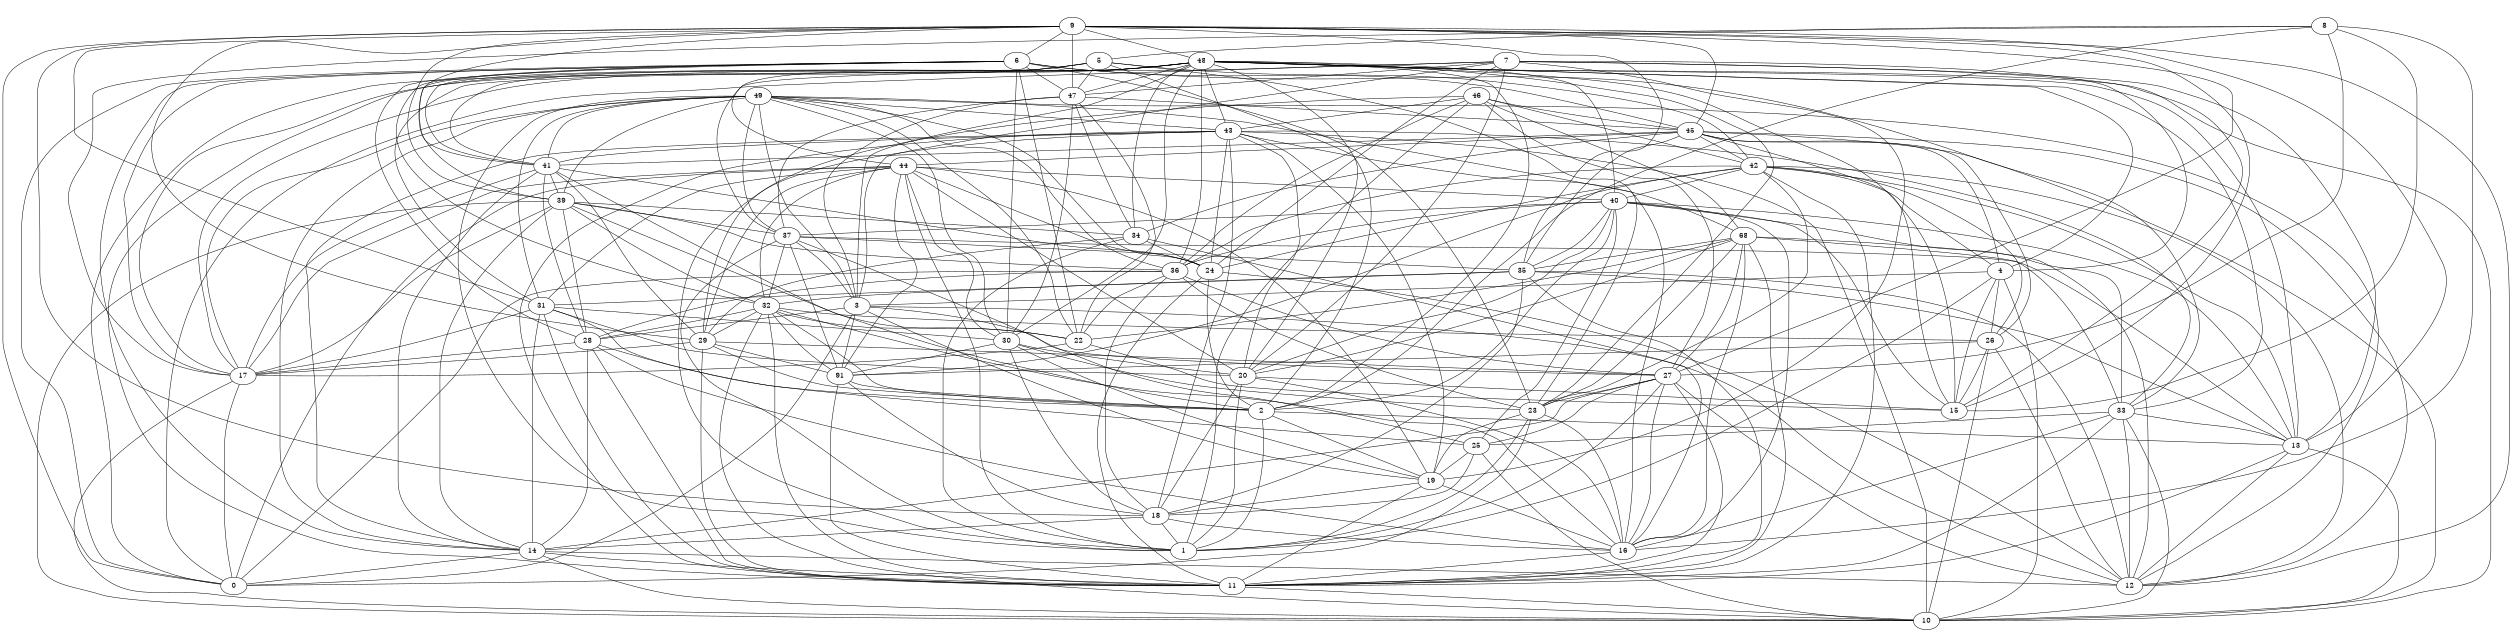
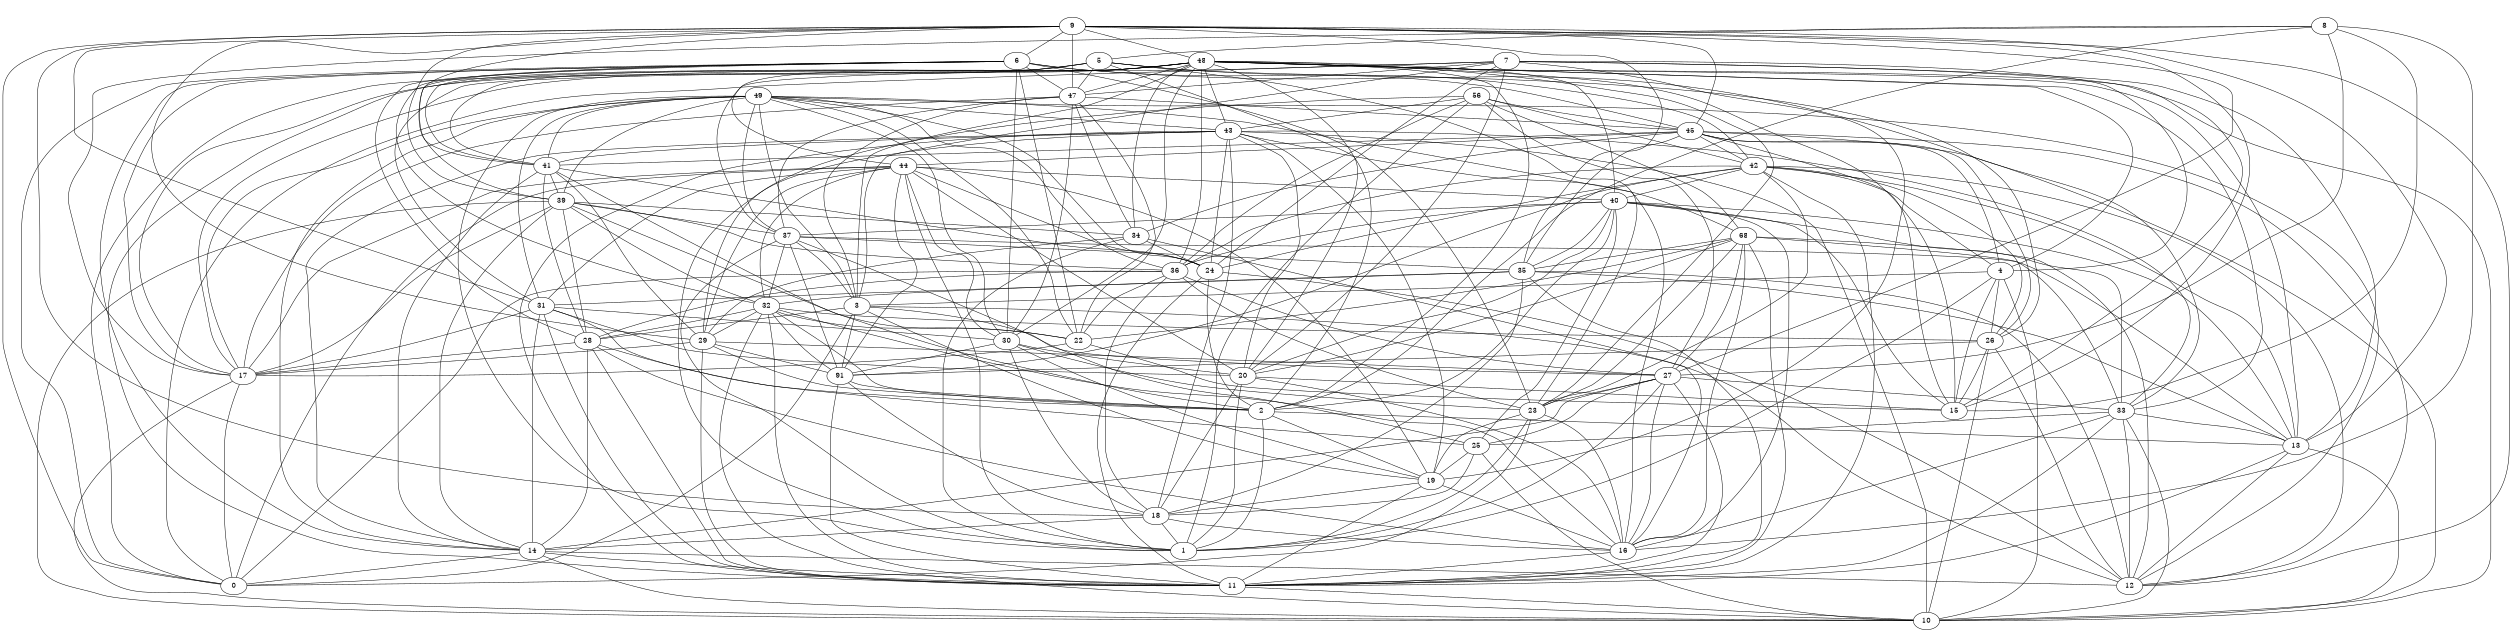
none -> (1684, 91)
(1477, 96) -> (1477, 96)
(362, 233) -> (597, 128)
(1880, 522) -> (1895, 393)
